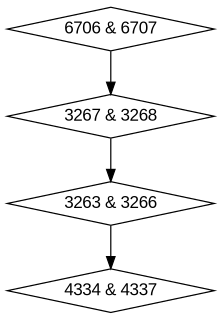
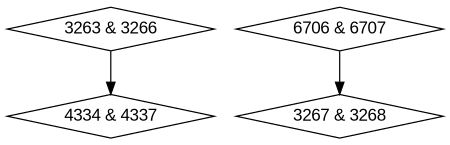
(111, 154) -> none
